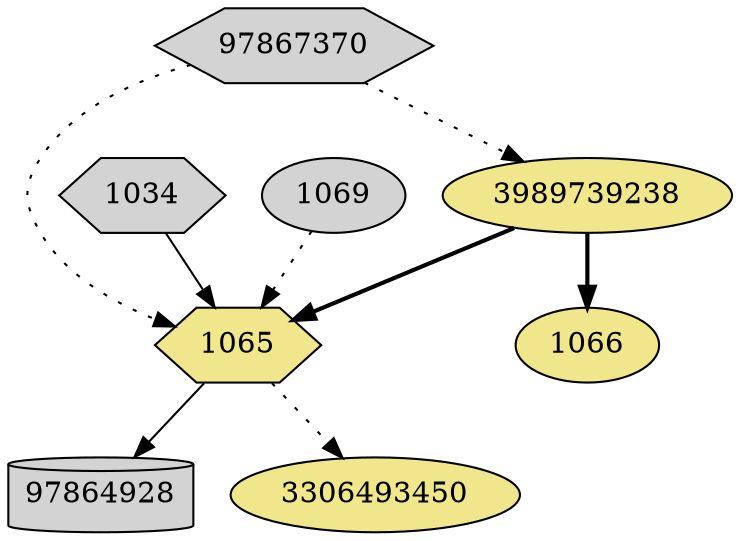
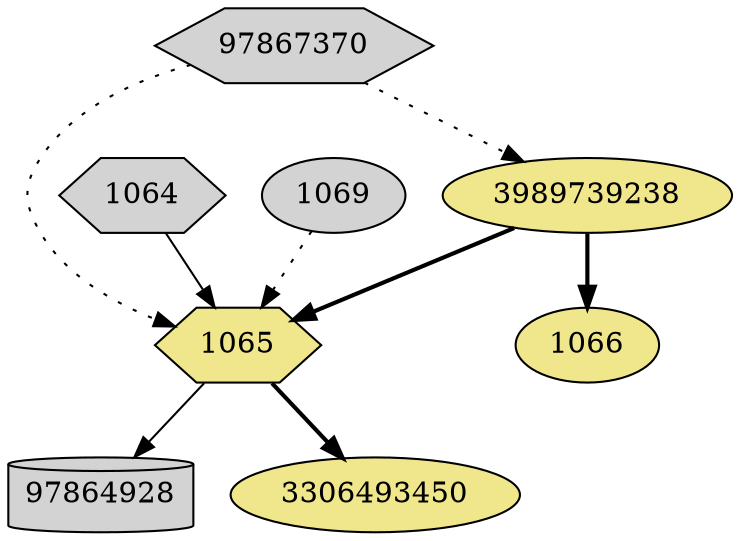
(142, 195) -> (142, 195)
(300, 413) -> (300, 413)
